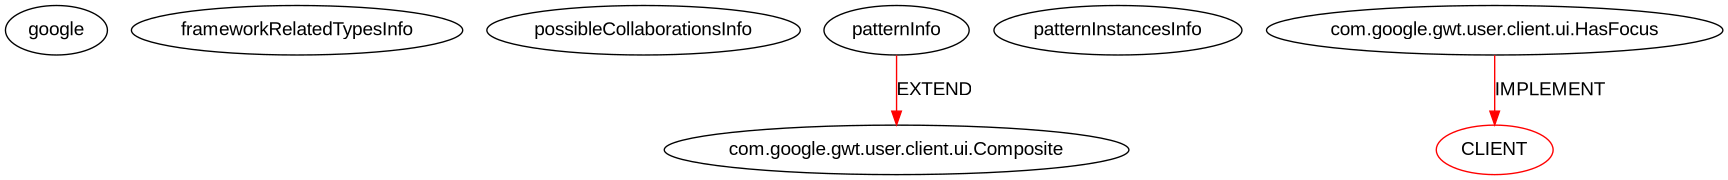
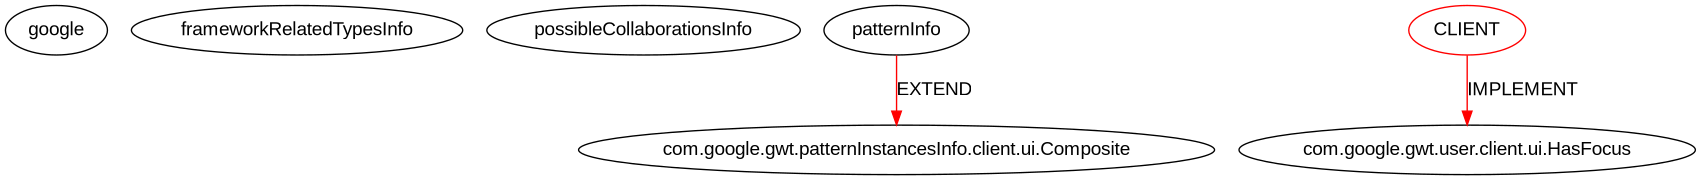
(1118, 30) -> none
(1495, 83) -> (1467, 83)
(897, 150) -> (897, 150)
